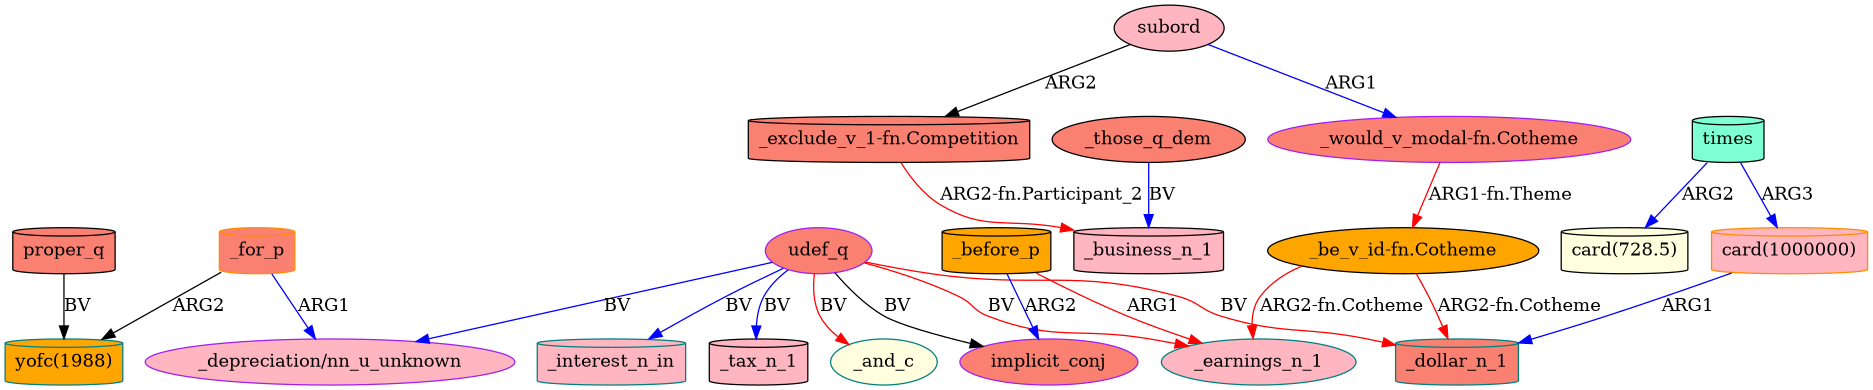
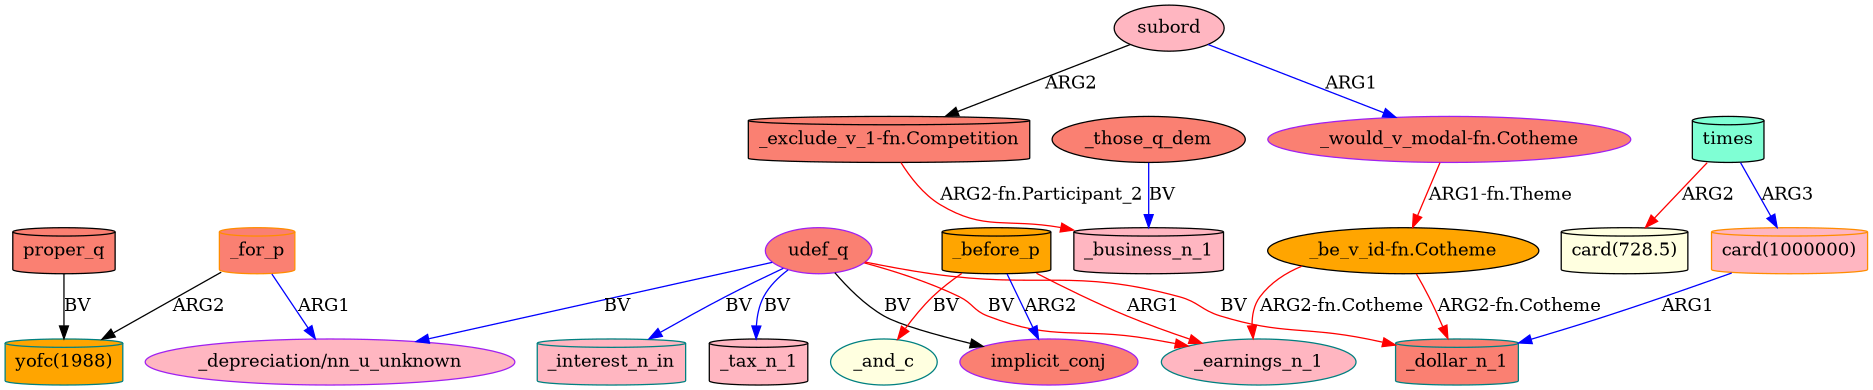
(1681, 190) -> (1681, 190)
(817, 309) -> (931, 298)
